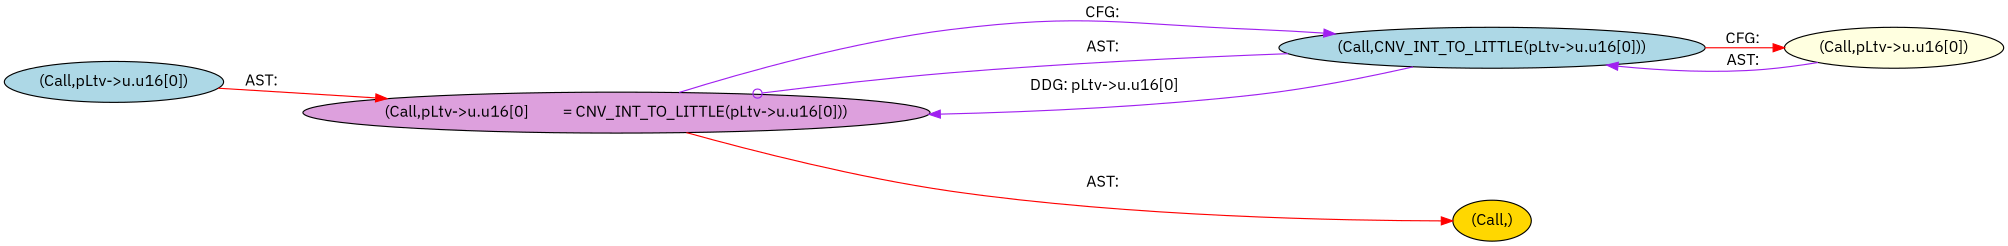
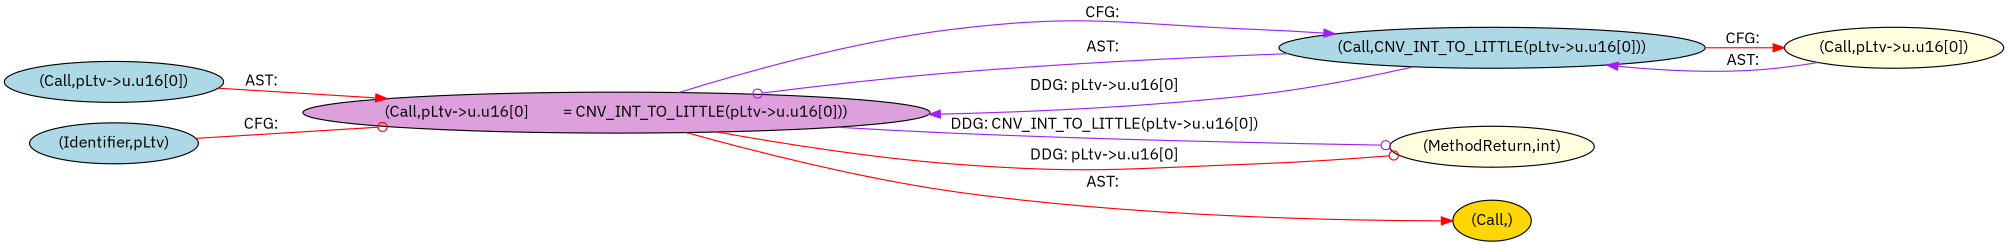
none -> (114, 143)
none -> (1492, 147)
